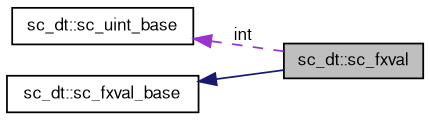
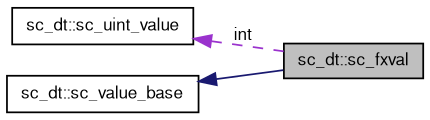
(103, 26) -> (103, 26)
(103, 94) -> (103, 94)
